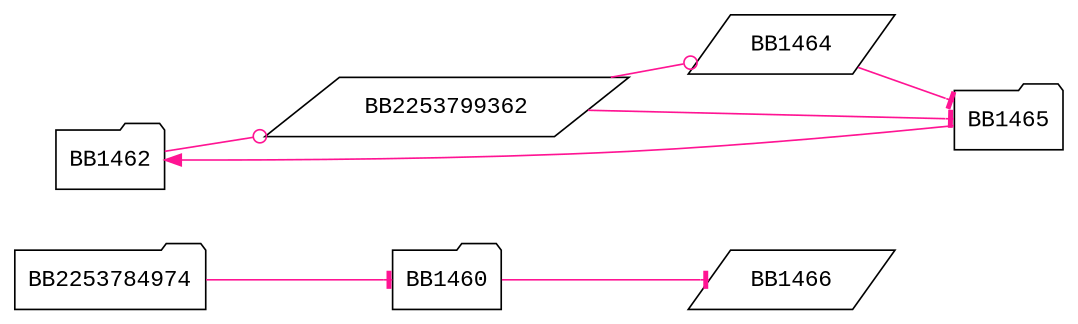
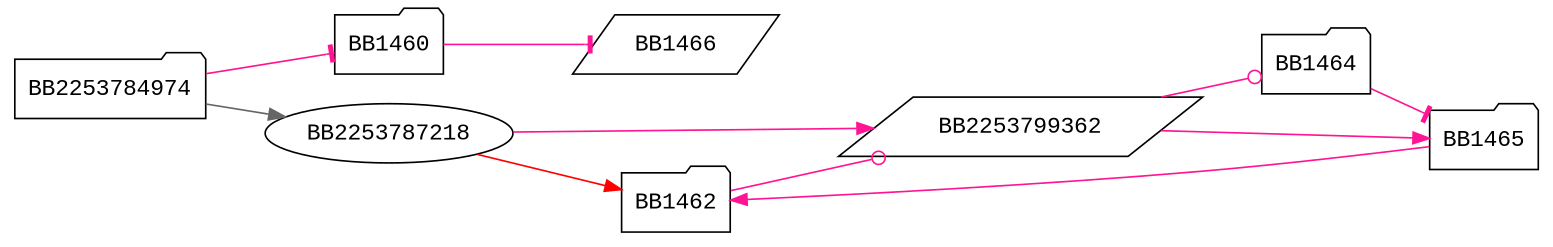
(792, 44) -> (1316, 64)
(767, 114) -> (1287, 134)
none -> (389, 133)
